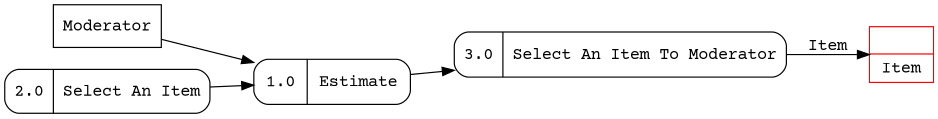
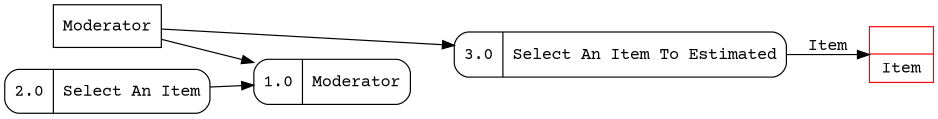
(645, 54) -> (645, 54)
(426, 73) -> (302, 37)
(359, 81) -> (356, 81)
